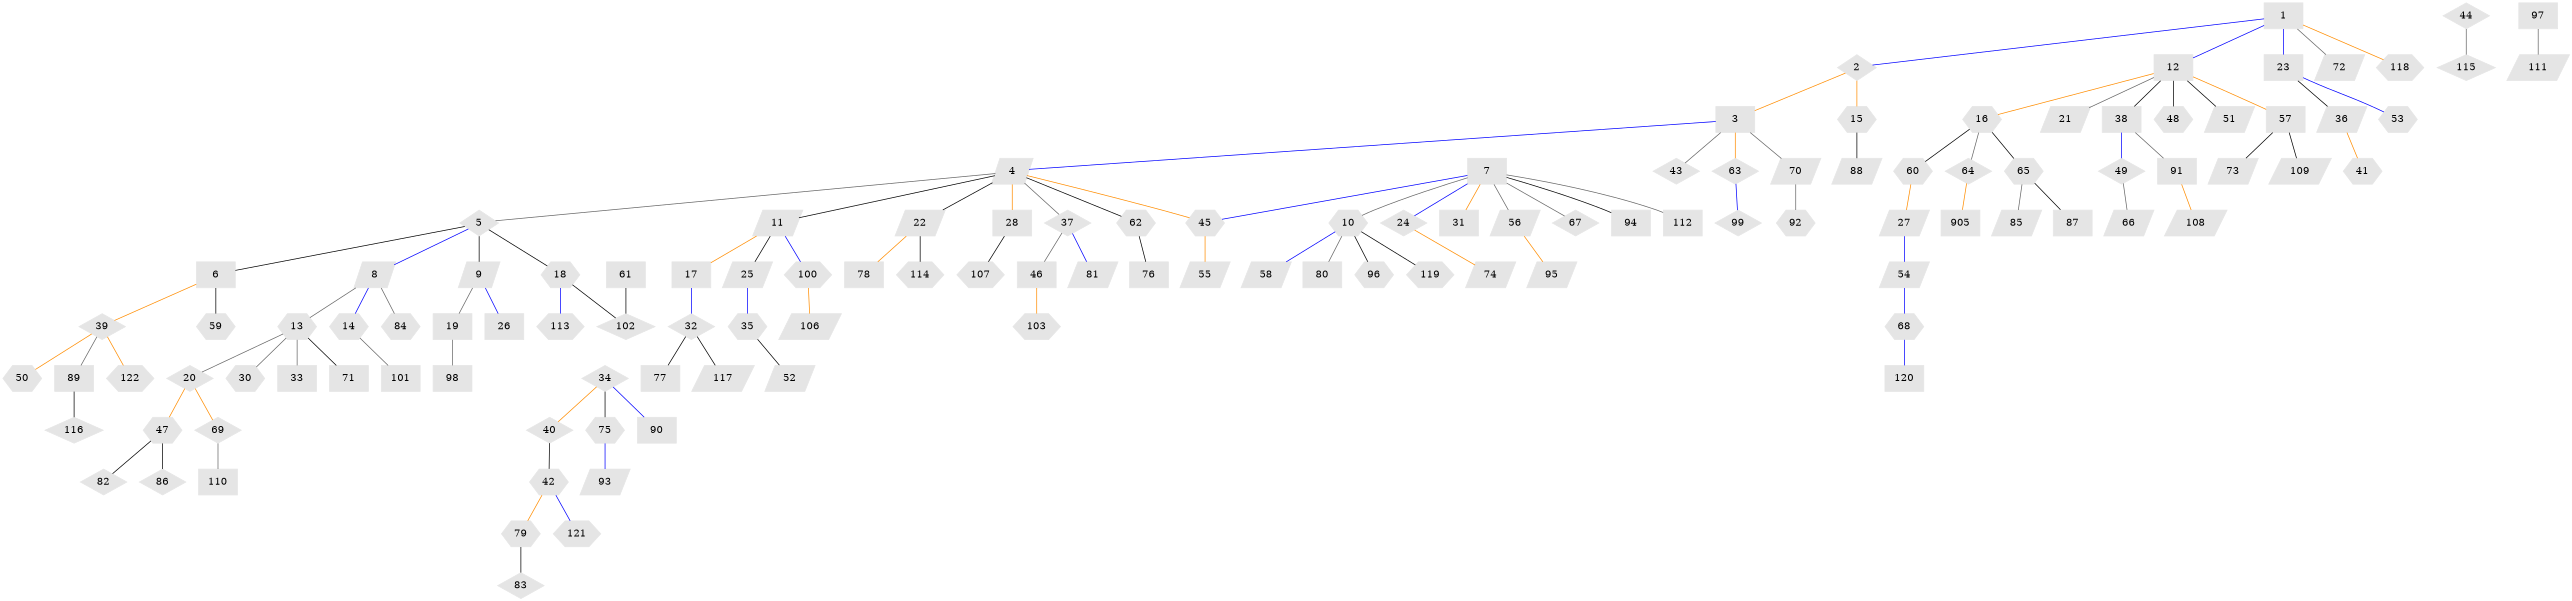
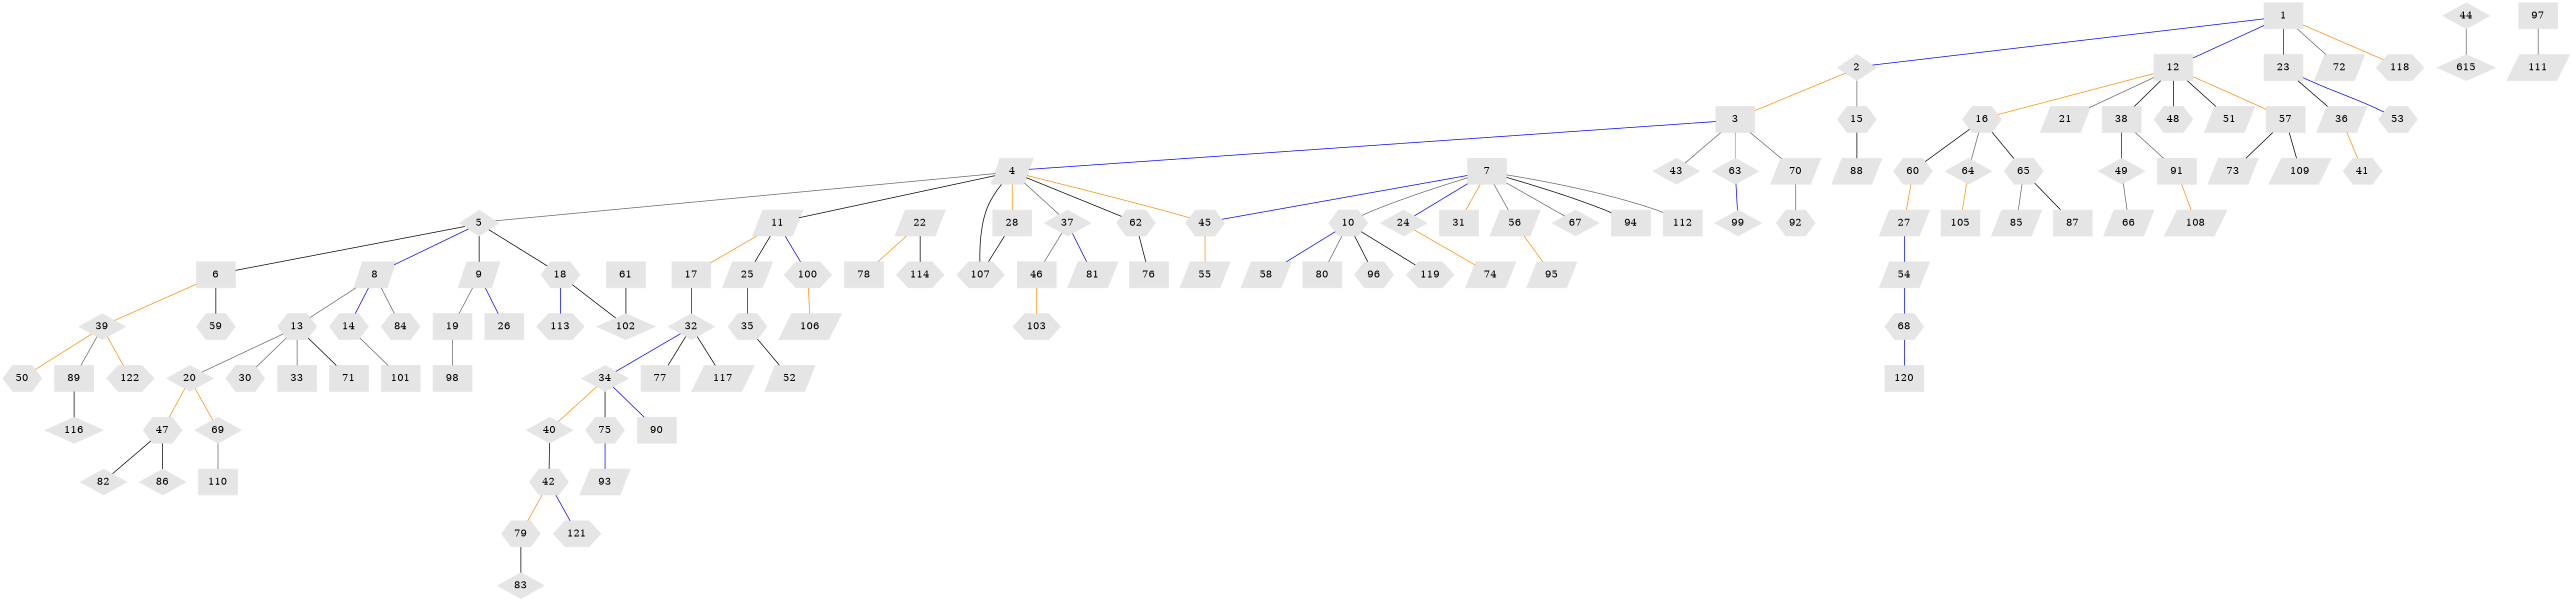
(2466, 68) -> (2466, 68)
(1857, 94) -> (1857, 94)
(968, 196) -> (983, 221)
(1960, 223) -> (1960, 223)
none -> (648, 353)
